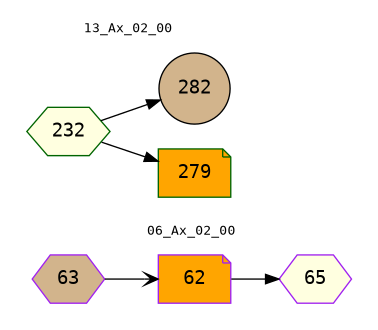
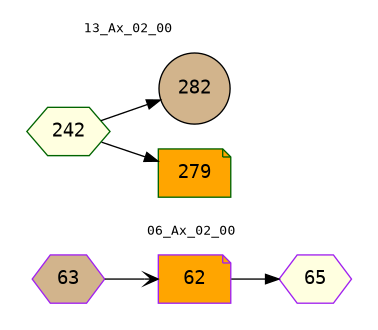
(68, 131) -> (68, 131)
